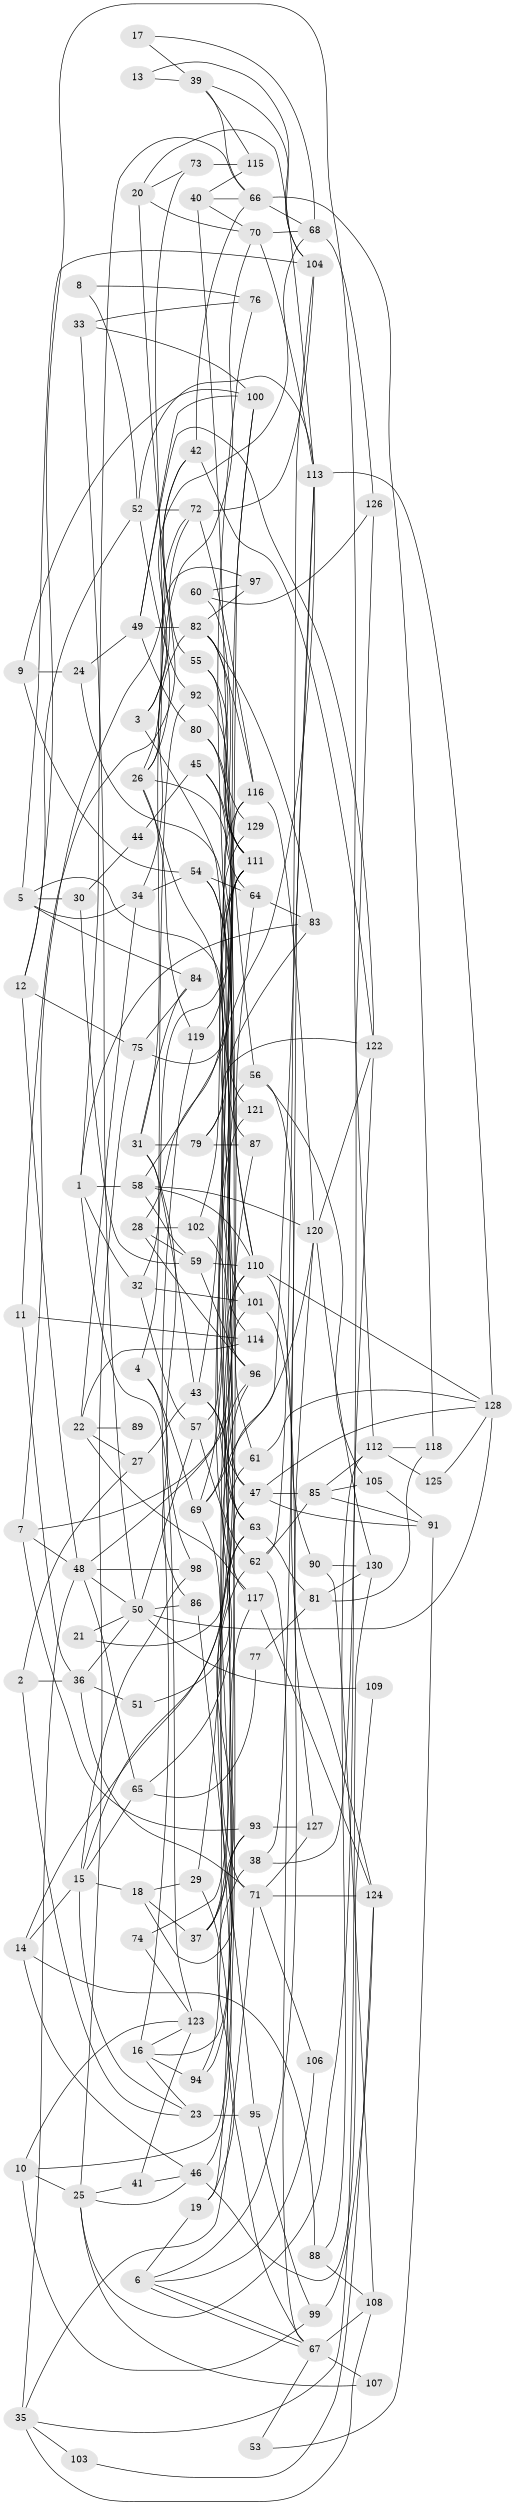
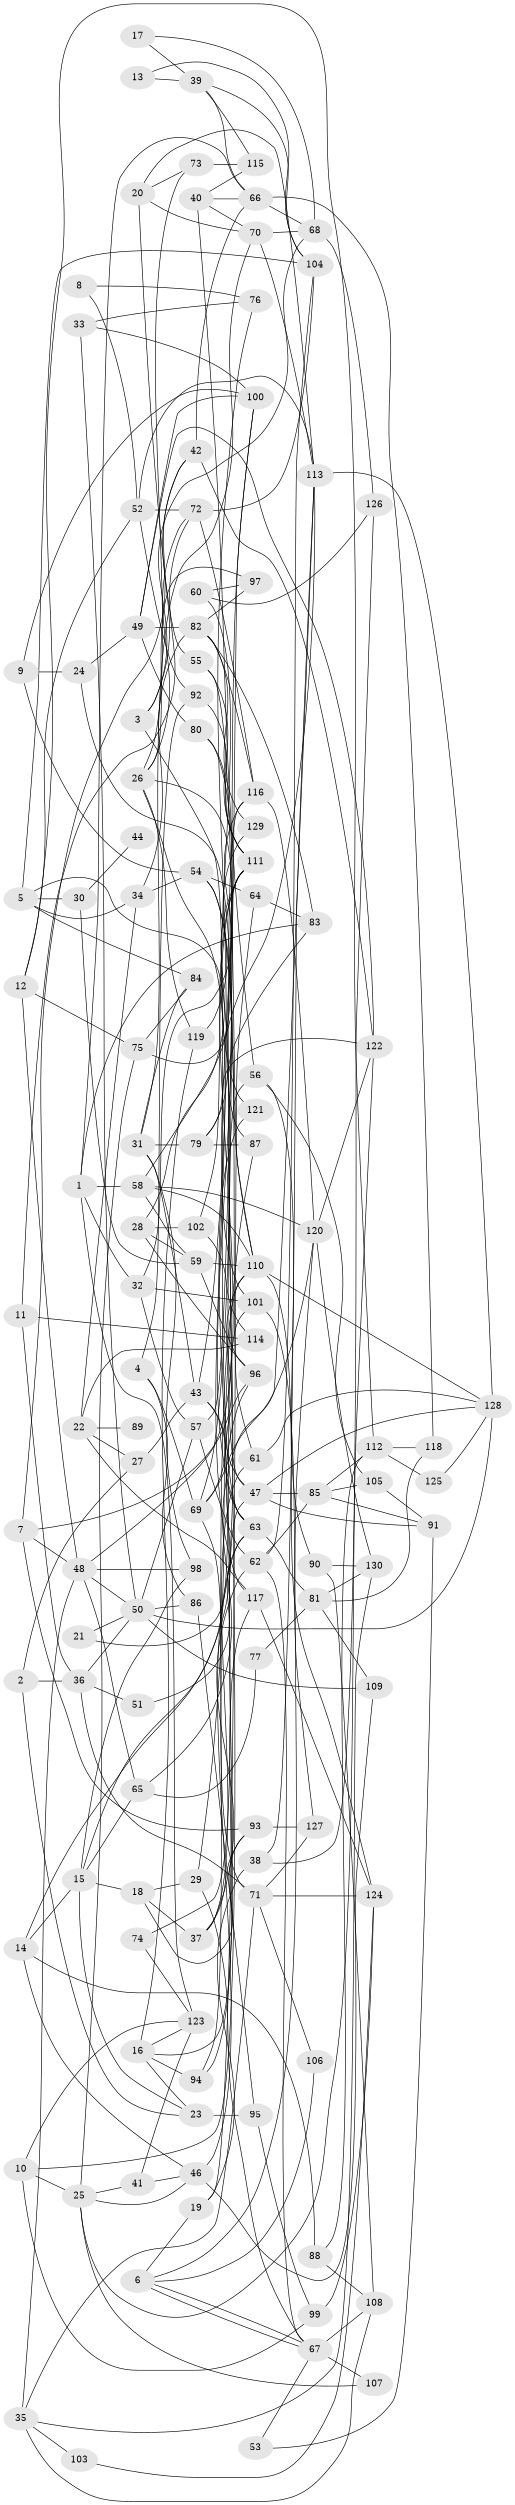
(196, 765) -> none
none -> (347, 1647)
